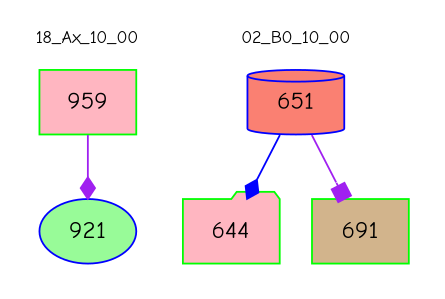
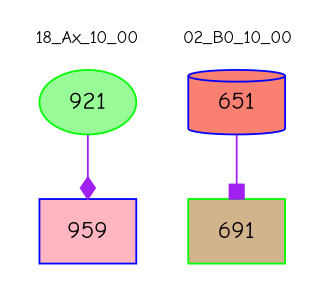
(88, 102) -> (88, 231)
(88, 156) -> (88, 156)
(88, 231) -> (88, 102)
(231, 231) -> none
